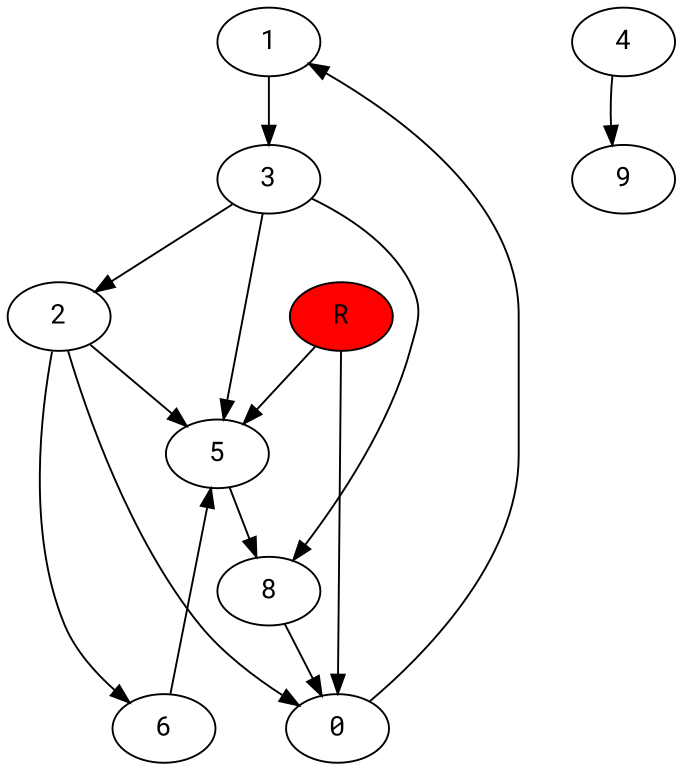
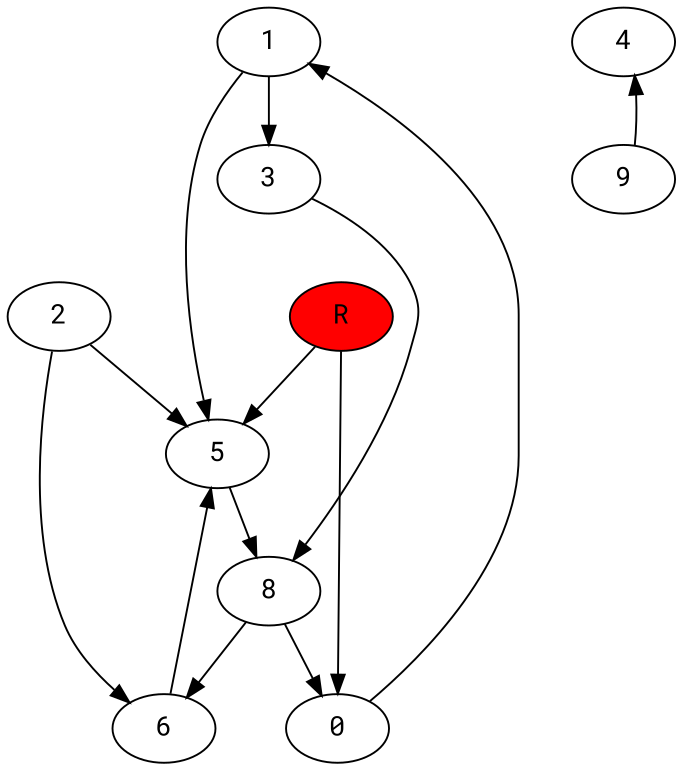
(611, 101) -> (636, 120)
(172, 243) -> none
(245, 307) -> (187, 230)
(146, 543) -> none
none -> (222, 652)
